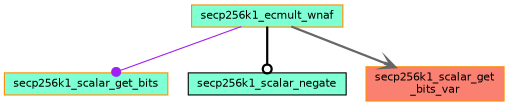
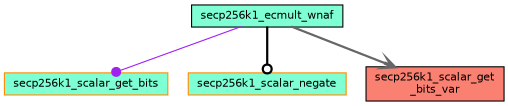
(267, 16) -> (267, 16)
(267, 84) -> (267, 84)
(435, 84) -> (435, 84)
